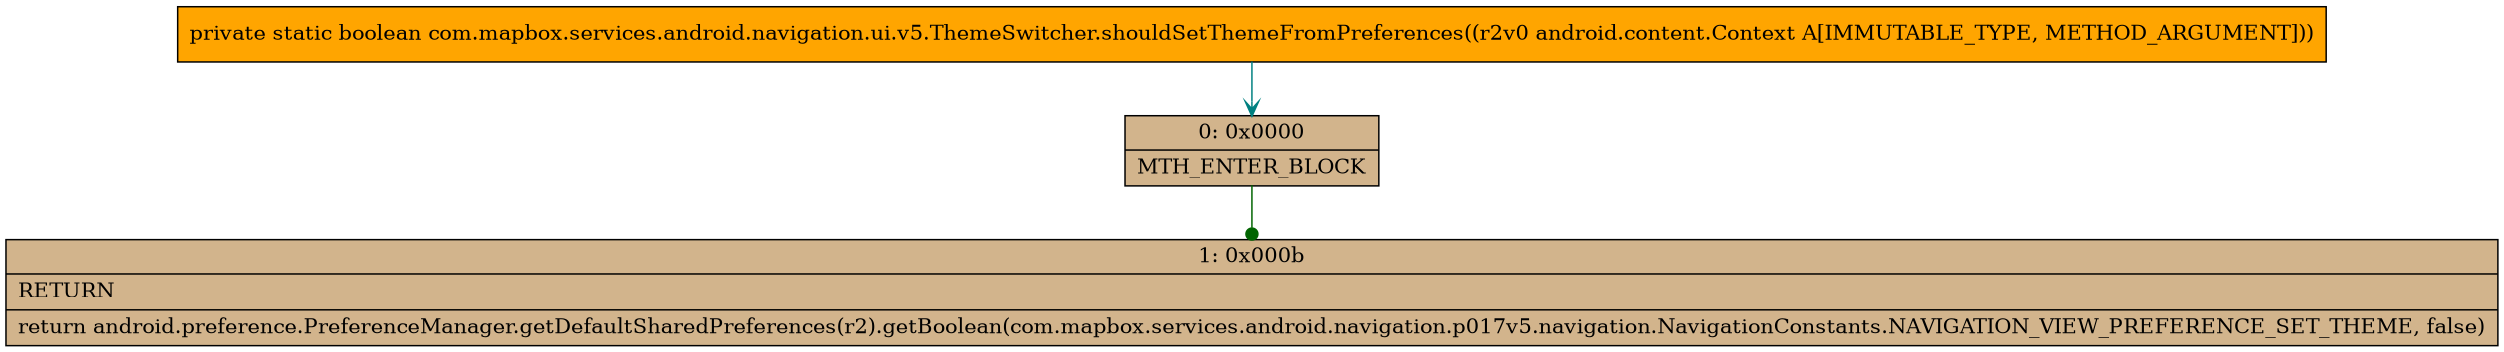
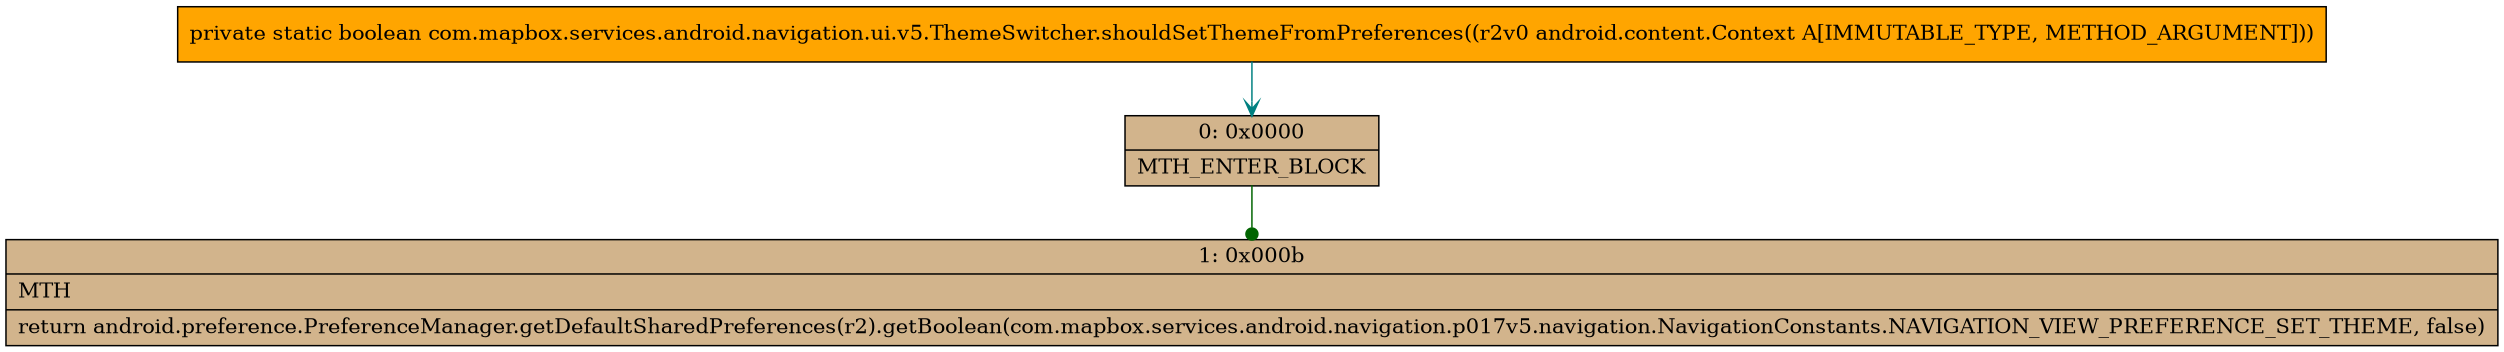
(66, 291) -> (45, 291)
